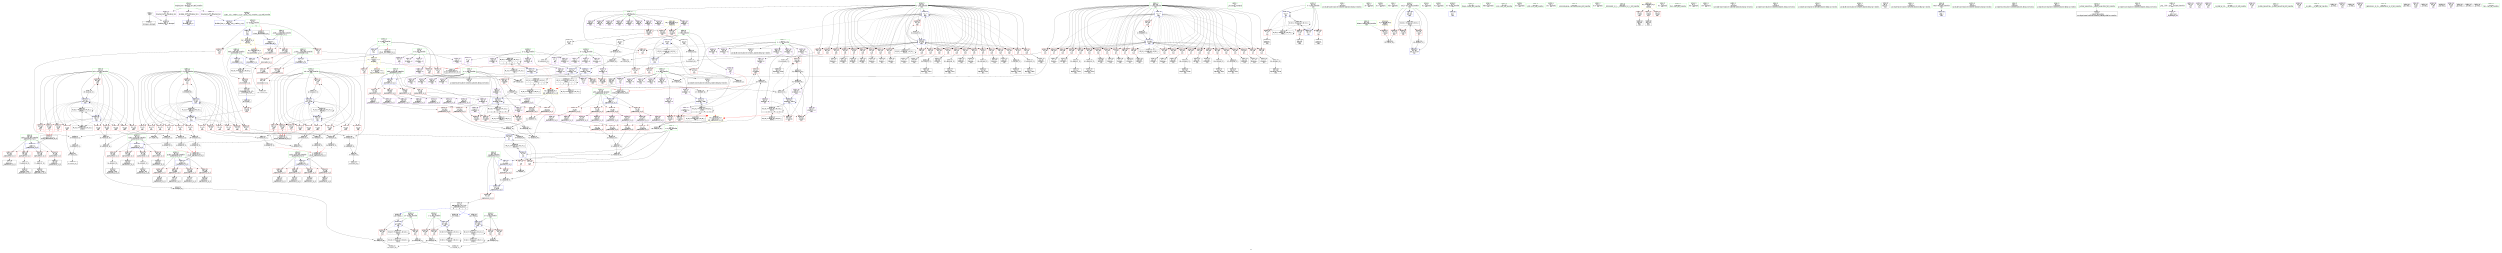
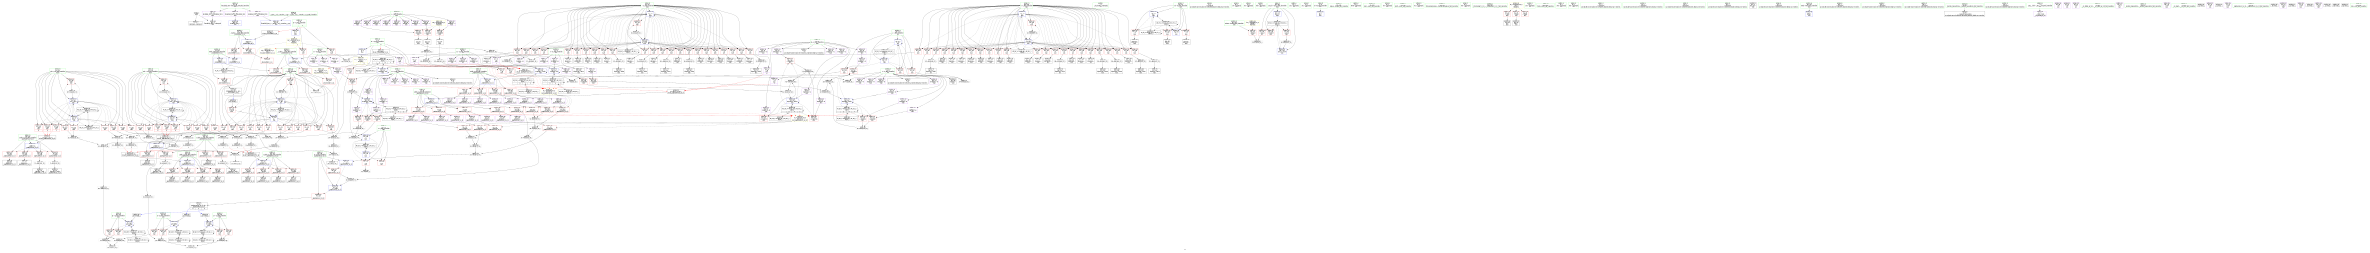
none -> (148, 197)
